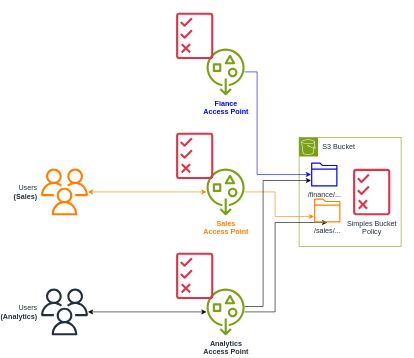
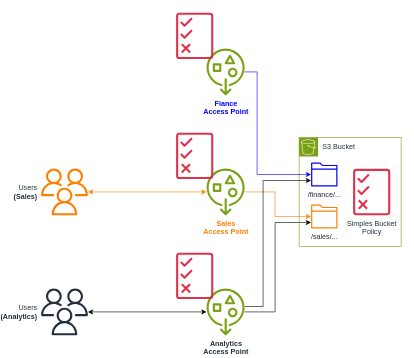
(327, 210) -> (324, 216)
